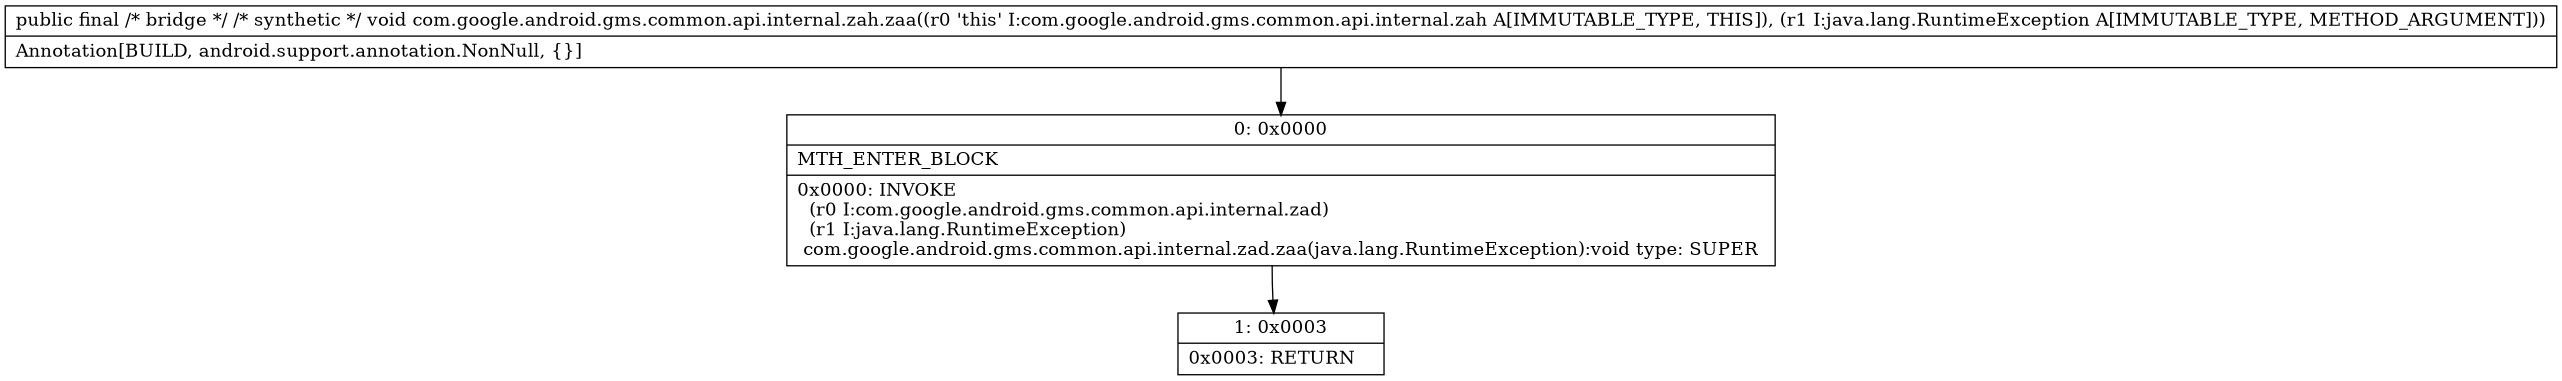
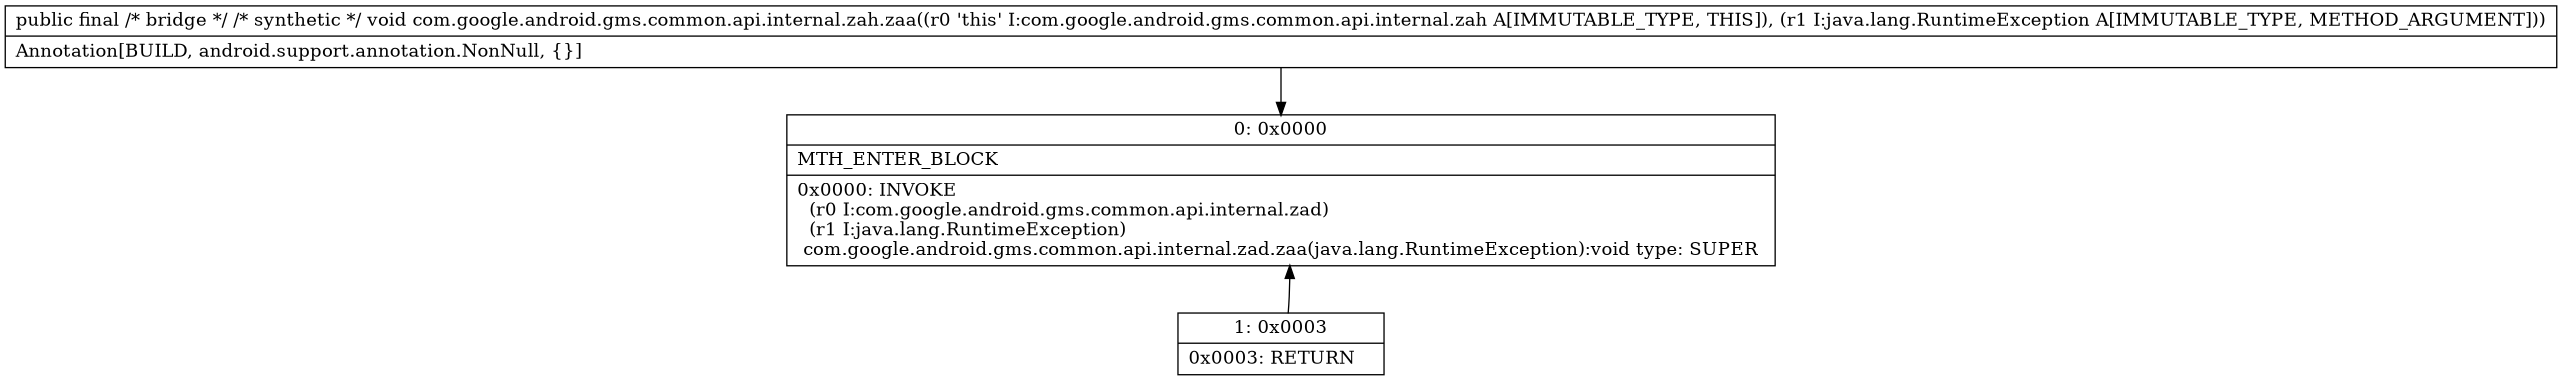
(1272, 283) -> (1289, 296)
